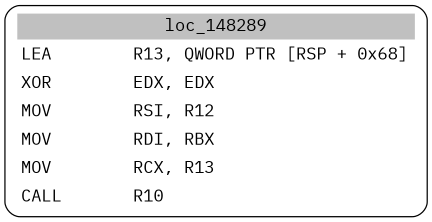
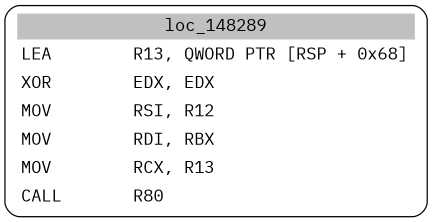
(93, 196) -> (93, 196)
